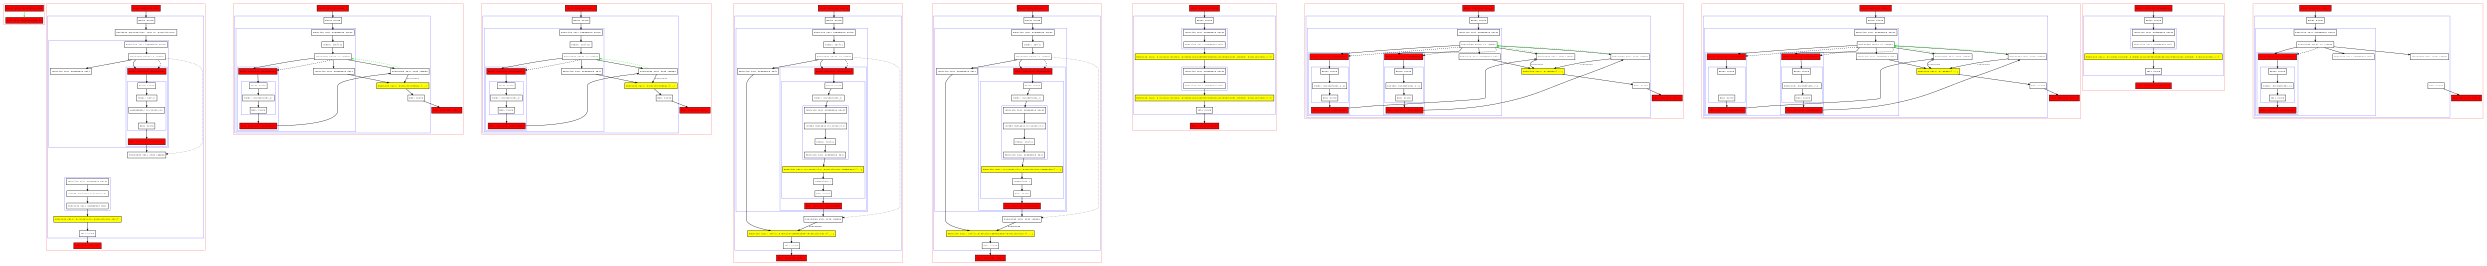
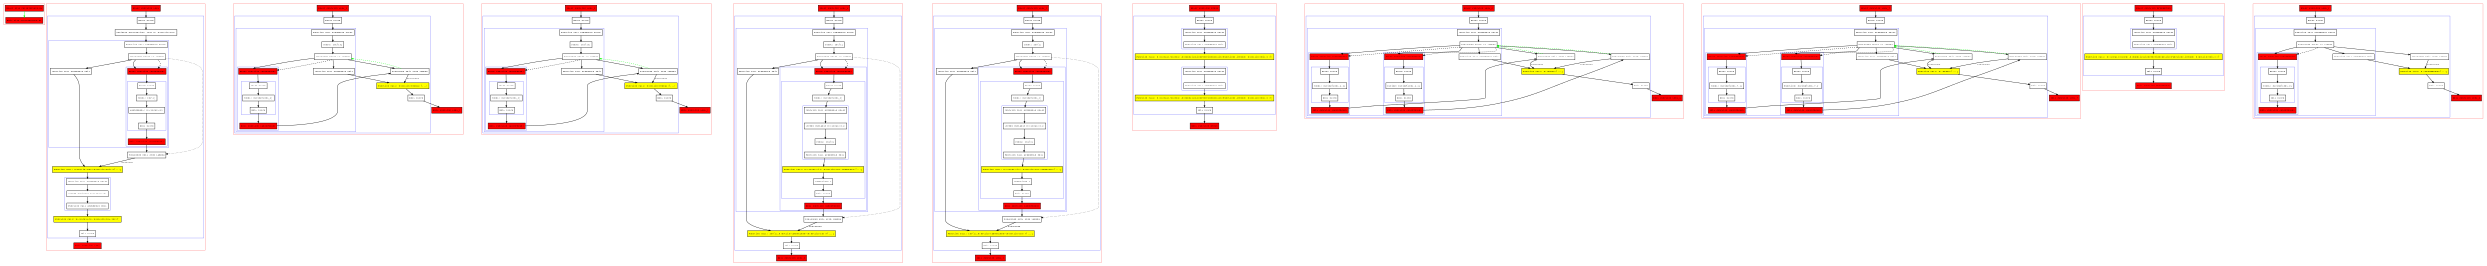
none -> (2424, 71)
none -> (1727, 86)
none -> (88, 170)
